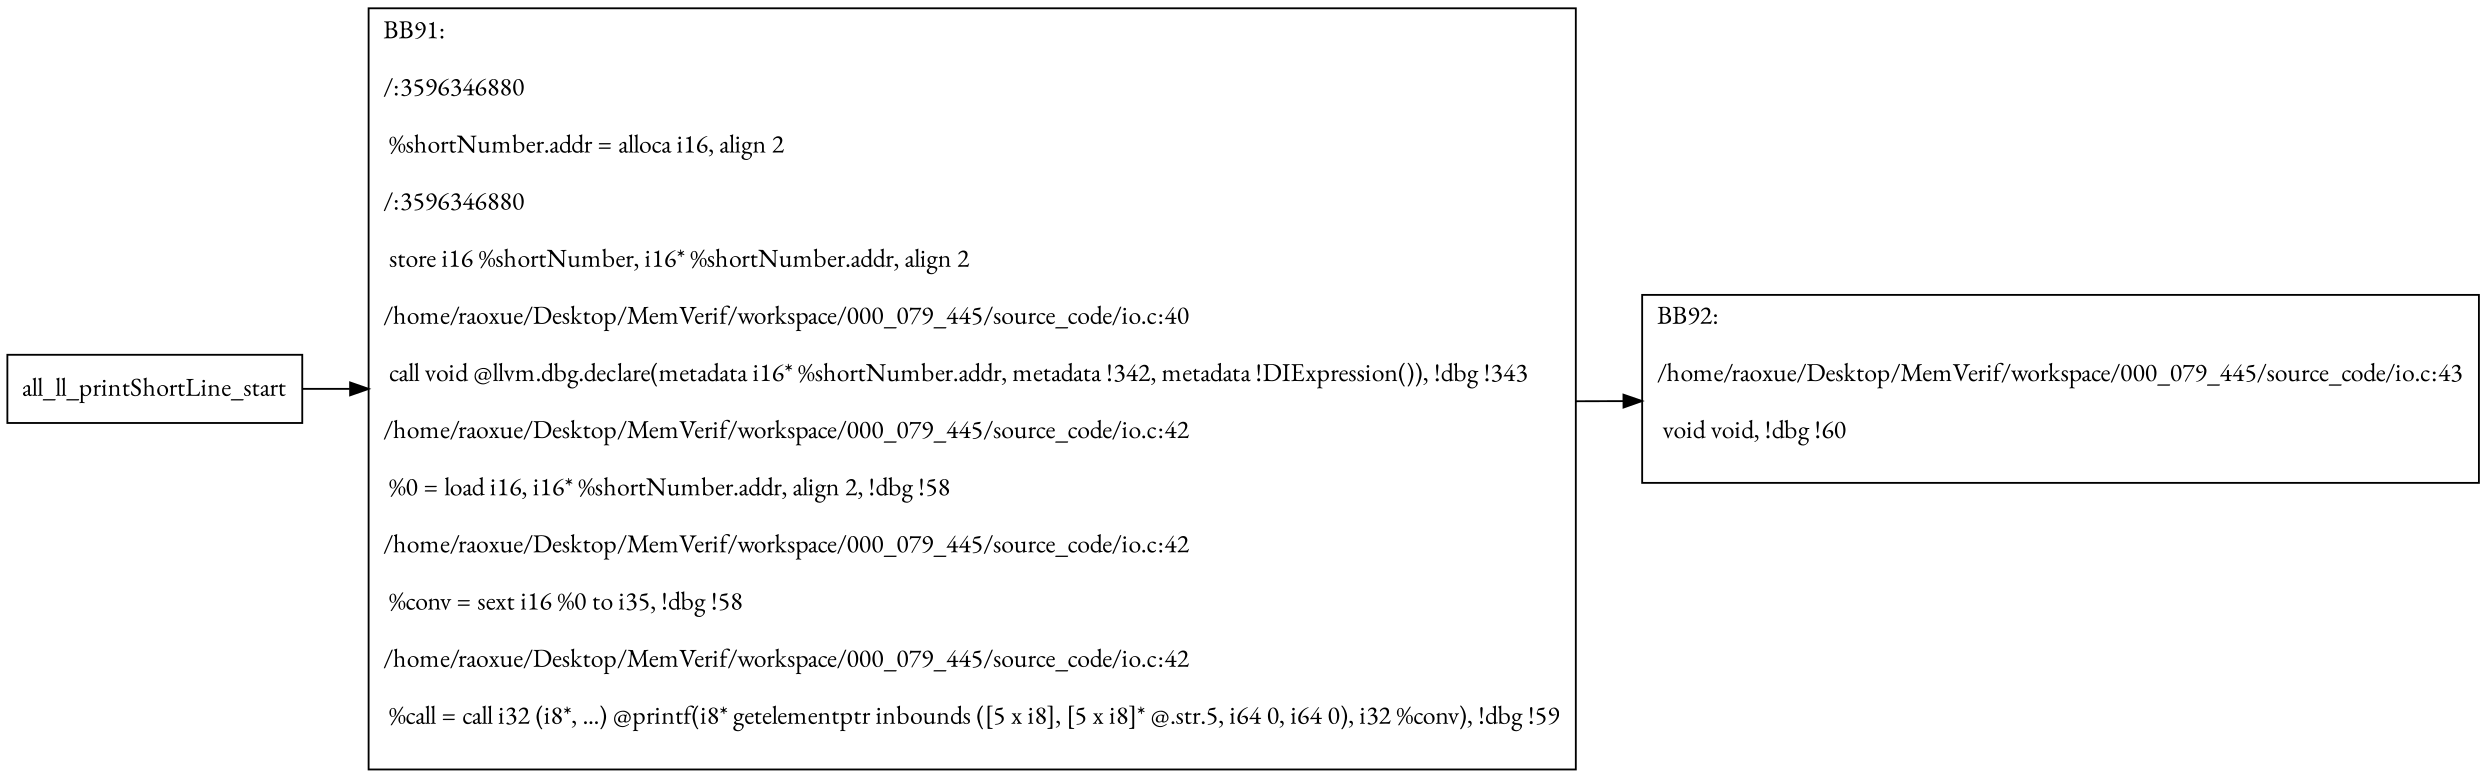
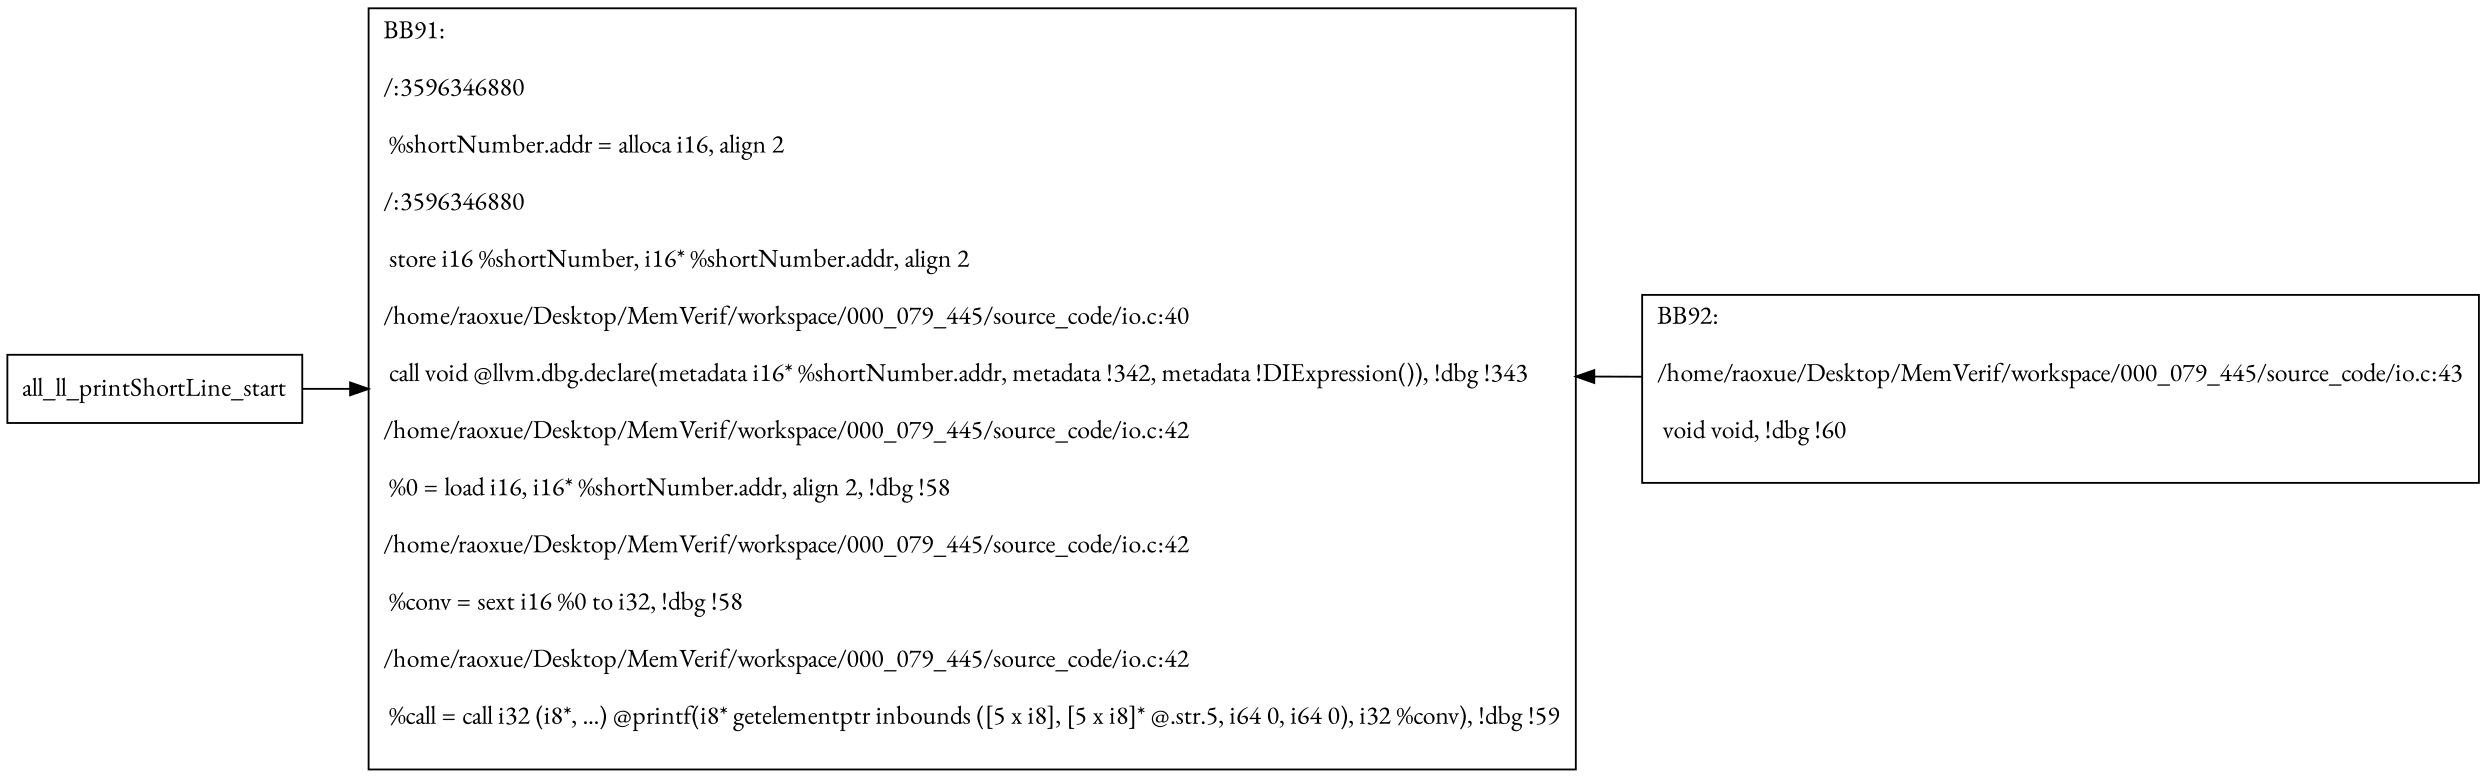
(1600, 401) -> (1618, 377)
(564, 602) -> (564, 602)
